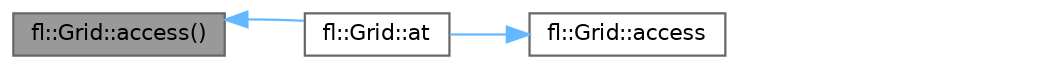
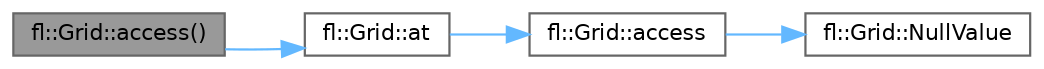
(276, 20) -> (253, 49)
none -> (918, 34)
